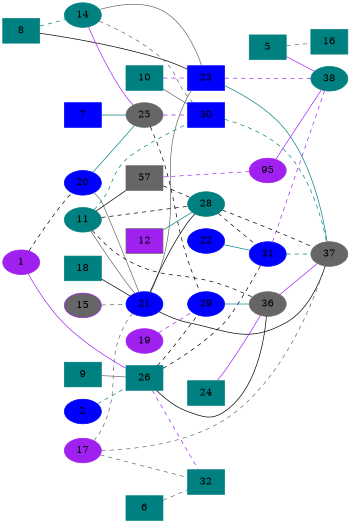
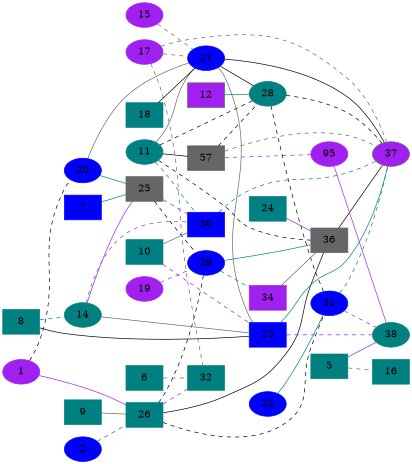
(144, 115) -> (144, 189)
none -> (301, 134)
(329, 254) -> (391, 154)
(298, 279) -> (361, 197)
none -> (268, 298)
(268, 304) -> (329, 240)
(83, 305) -> (144, 15)
